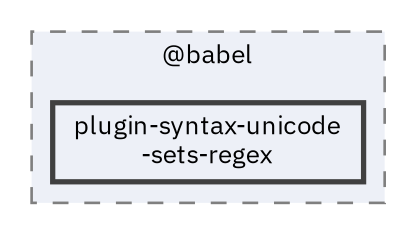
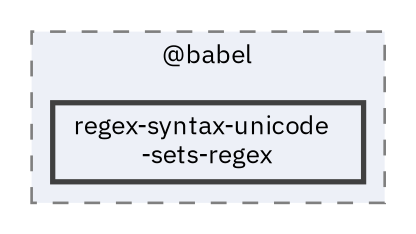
(208, 142) -> (208, 142)
